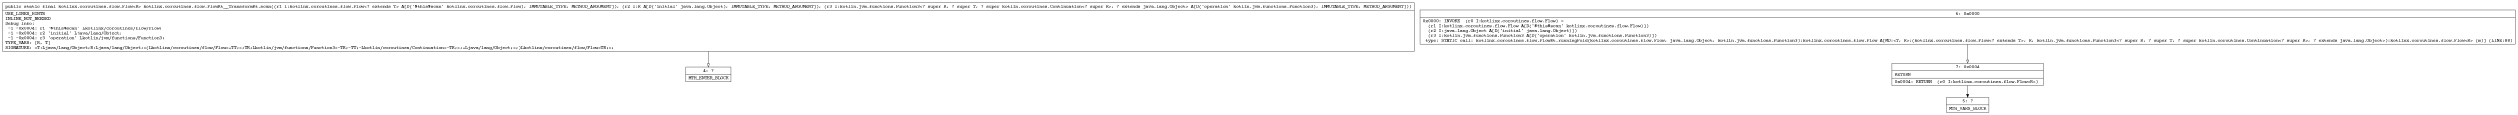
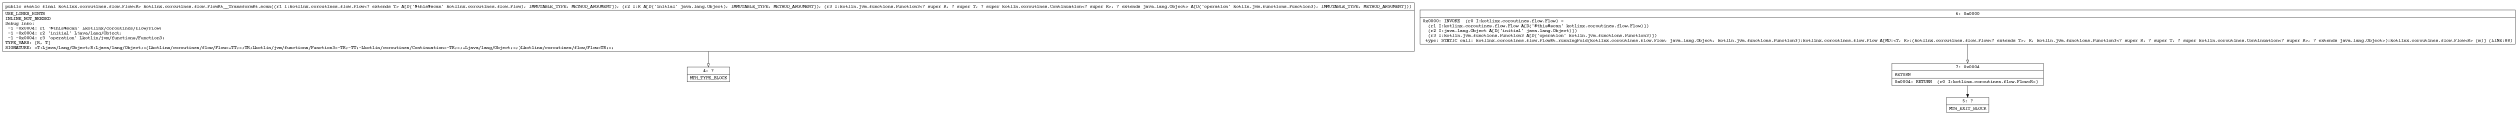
(708, 78) -> (708, 78)
(1968, 108) -> (1968, 108)
